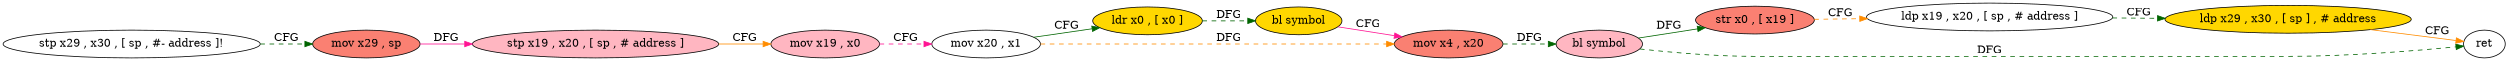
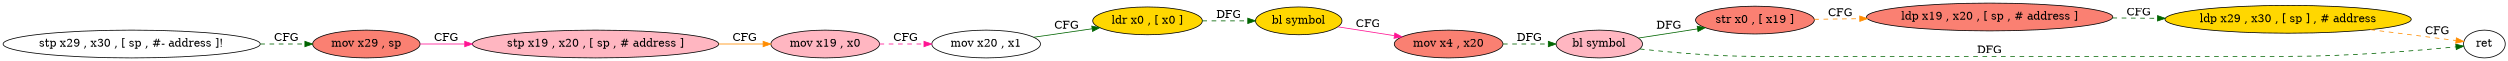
(1990, 17) -> (1990, 17)
(2413, 35) -> (2413, 35)
(446, 38) -> (446, 38)
(1214, 44) -> none
